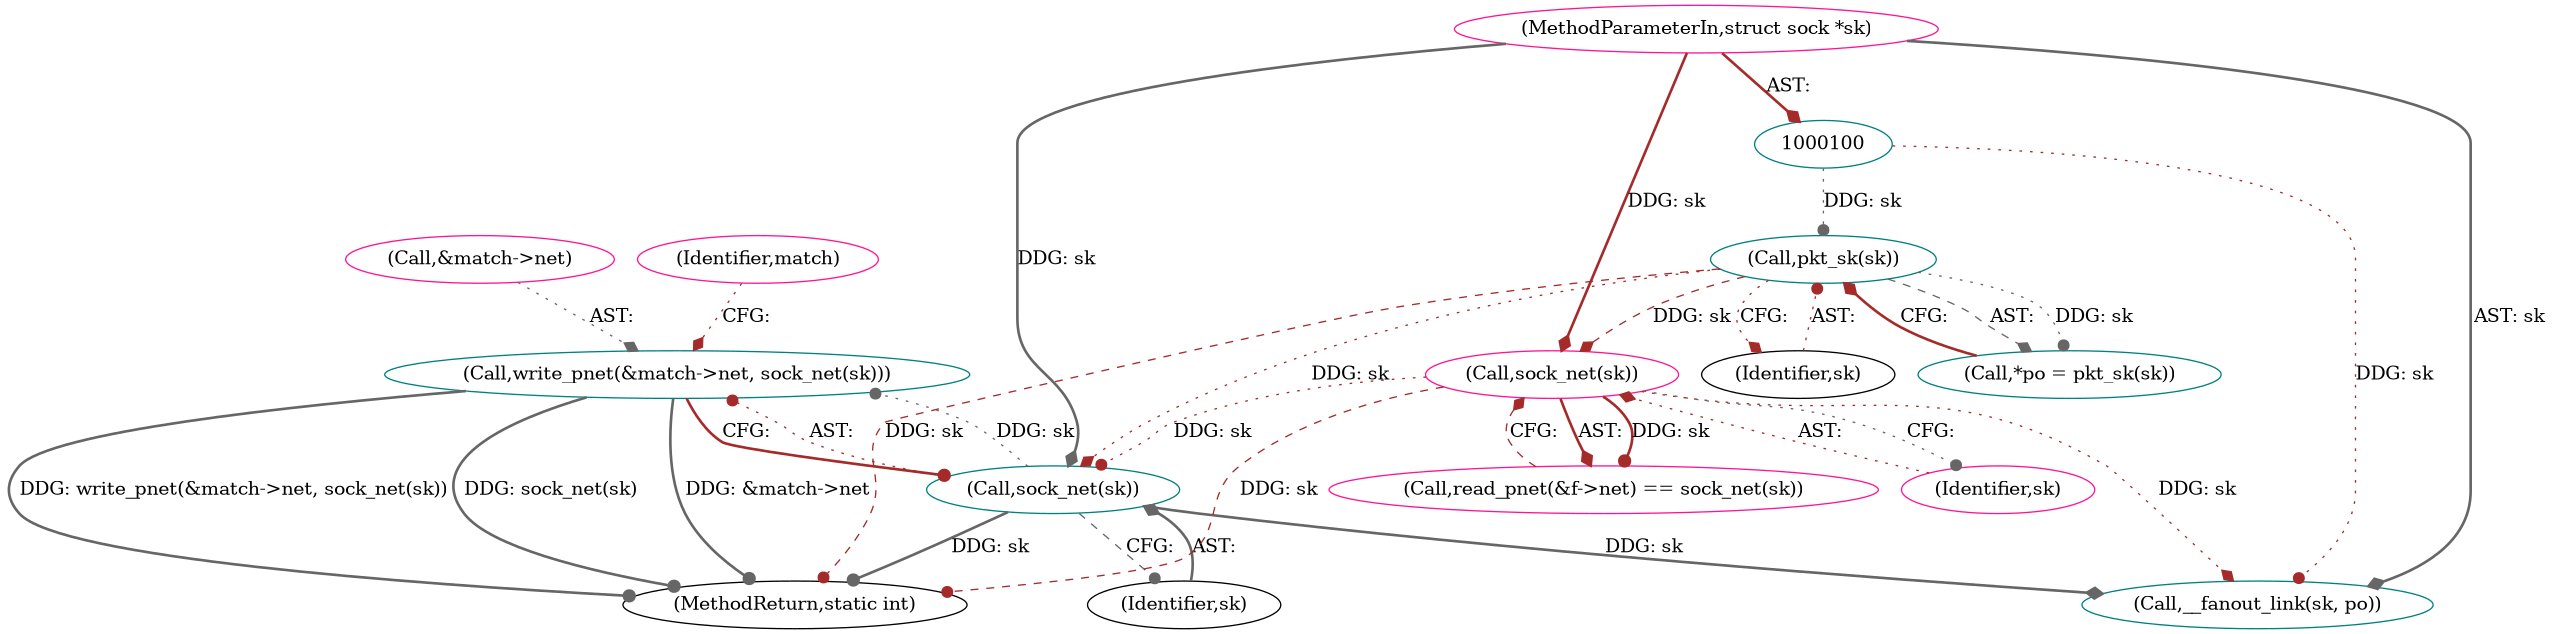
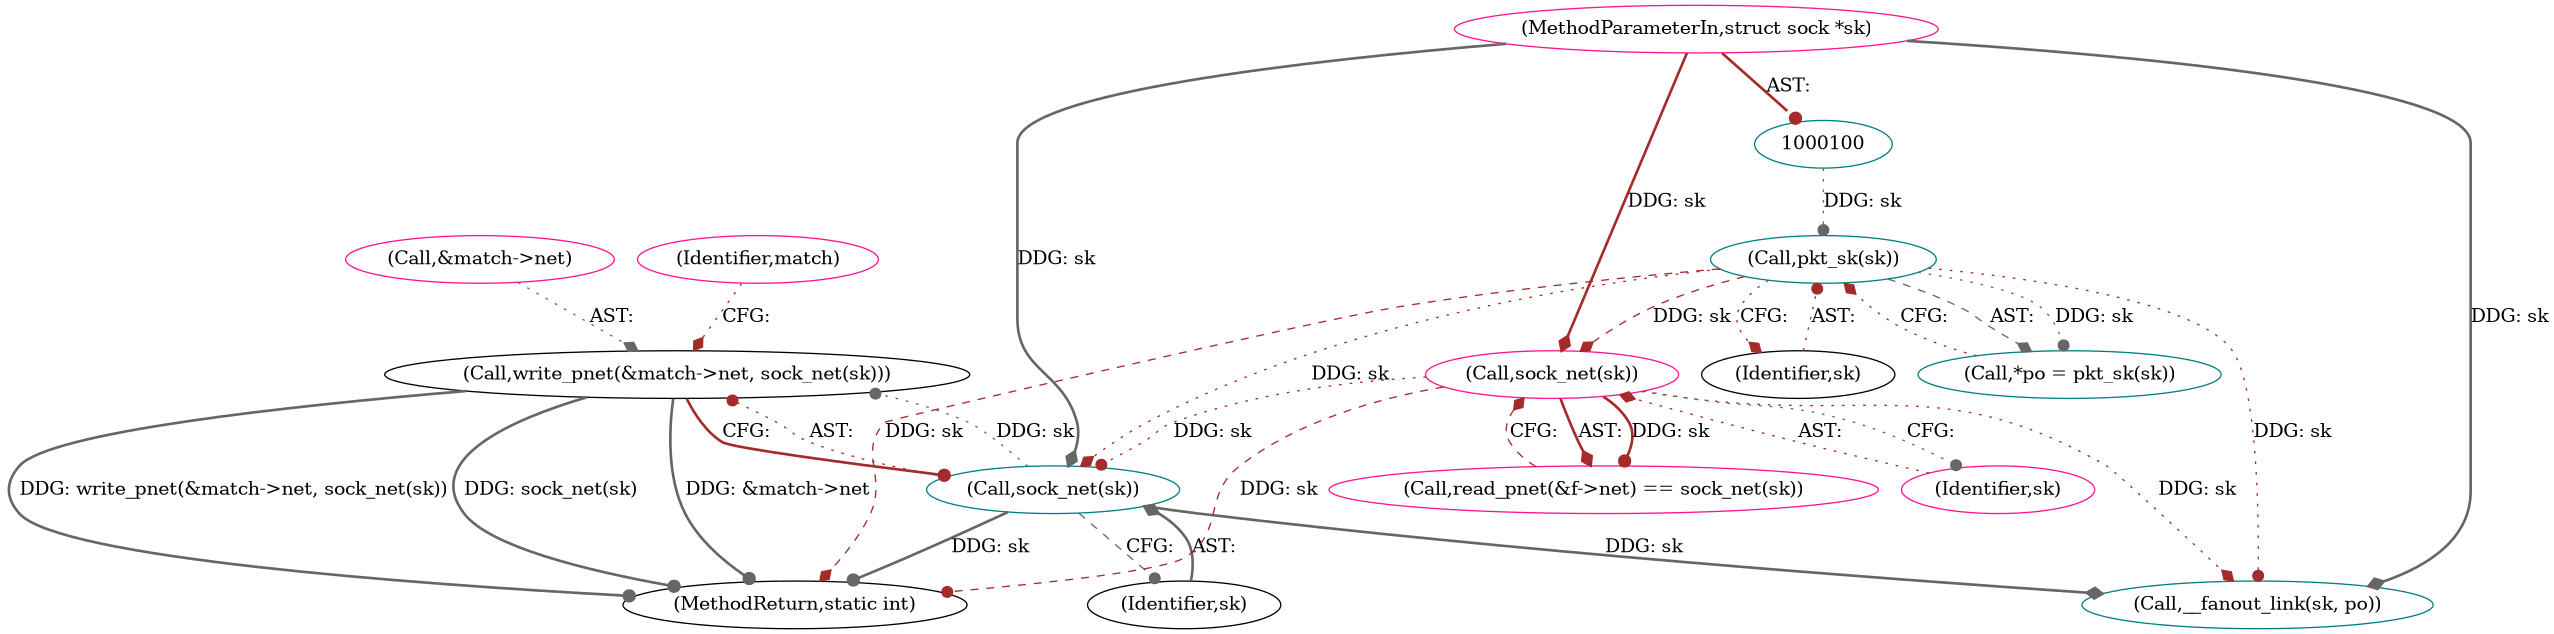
(1755, 82) -> (1755, 82)
(2303, 201) -> (2193, 323)
(2510, 317) -> (2510, 317)
(1912, 333) -> (1912, 333)
(1216, 345) -> (1216, 345)
(677, 375) -> (677, 375)
